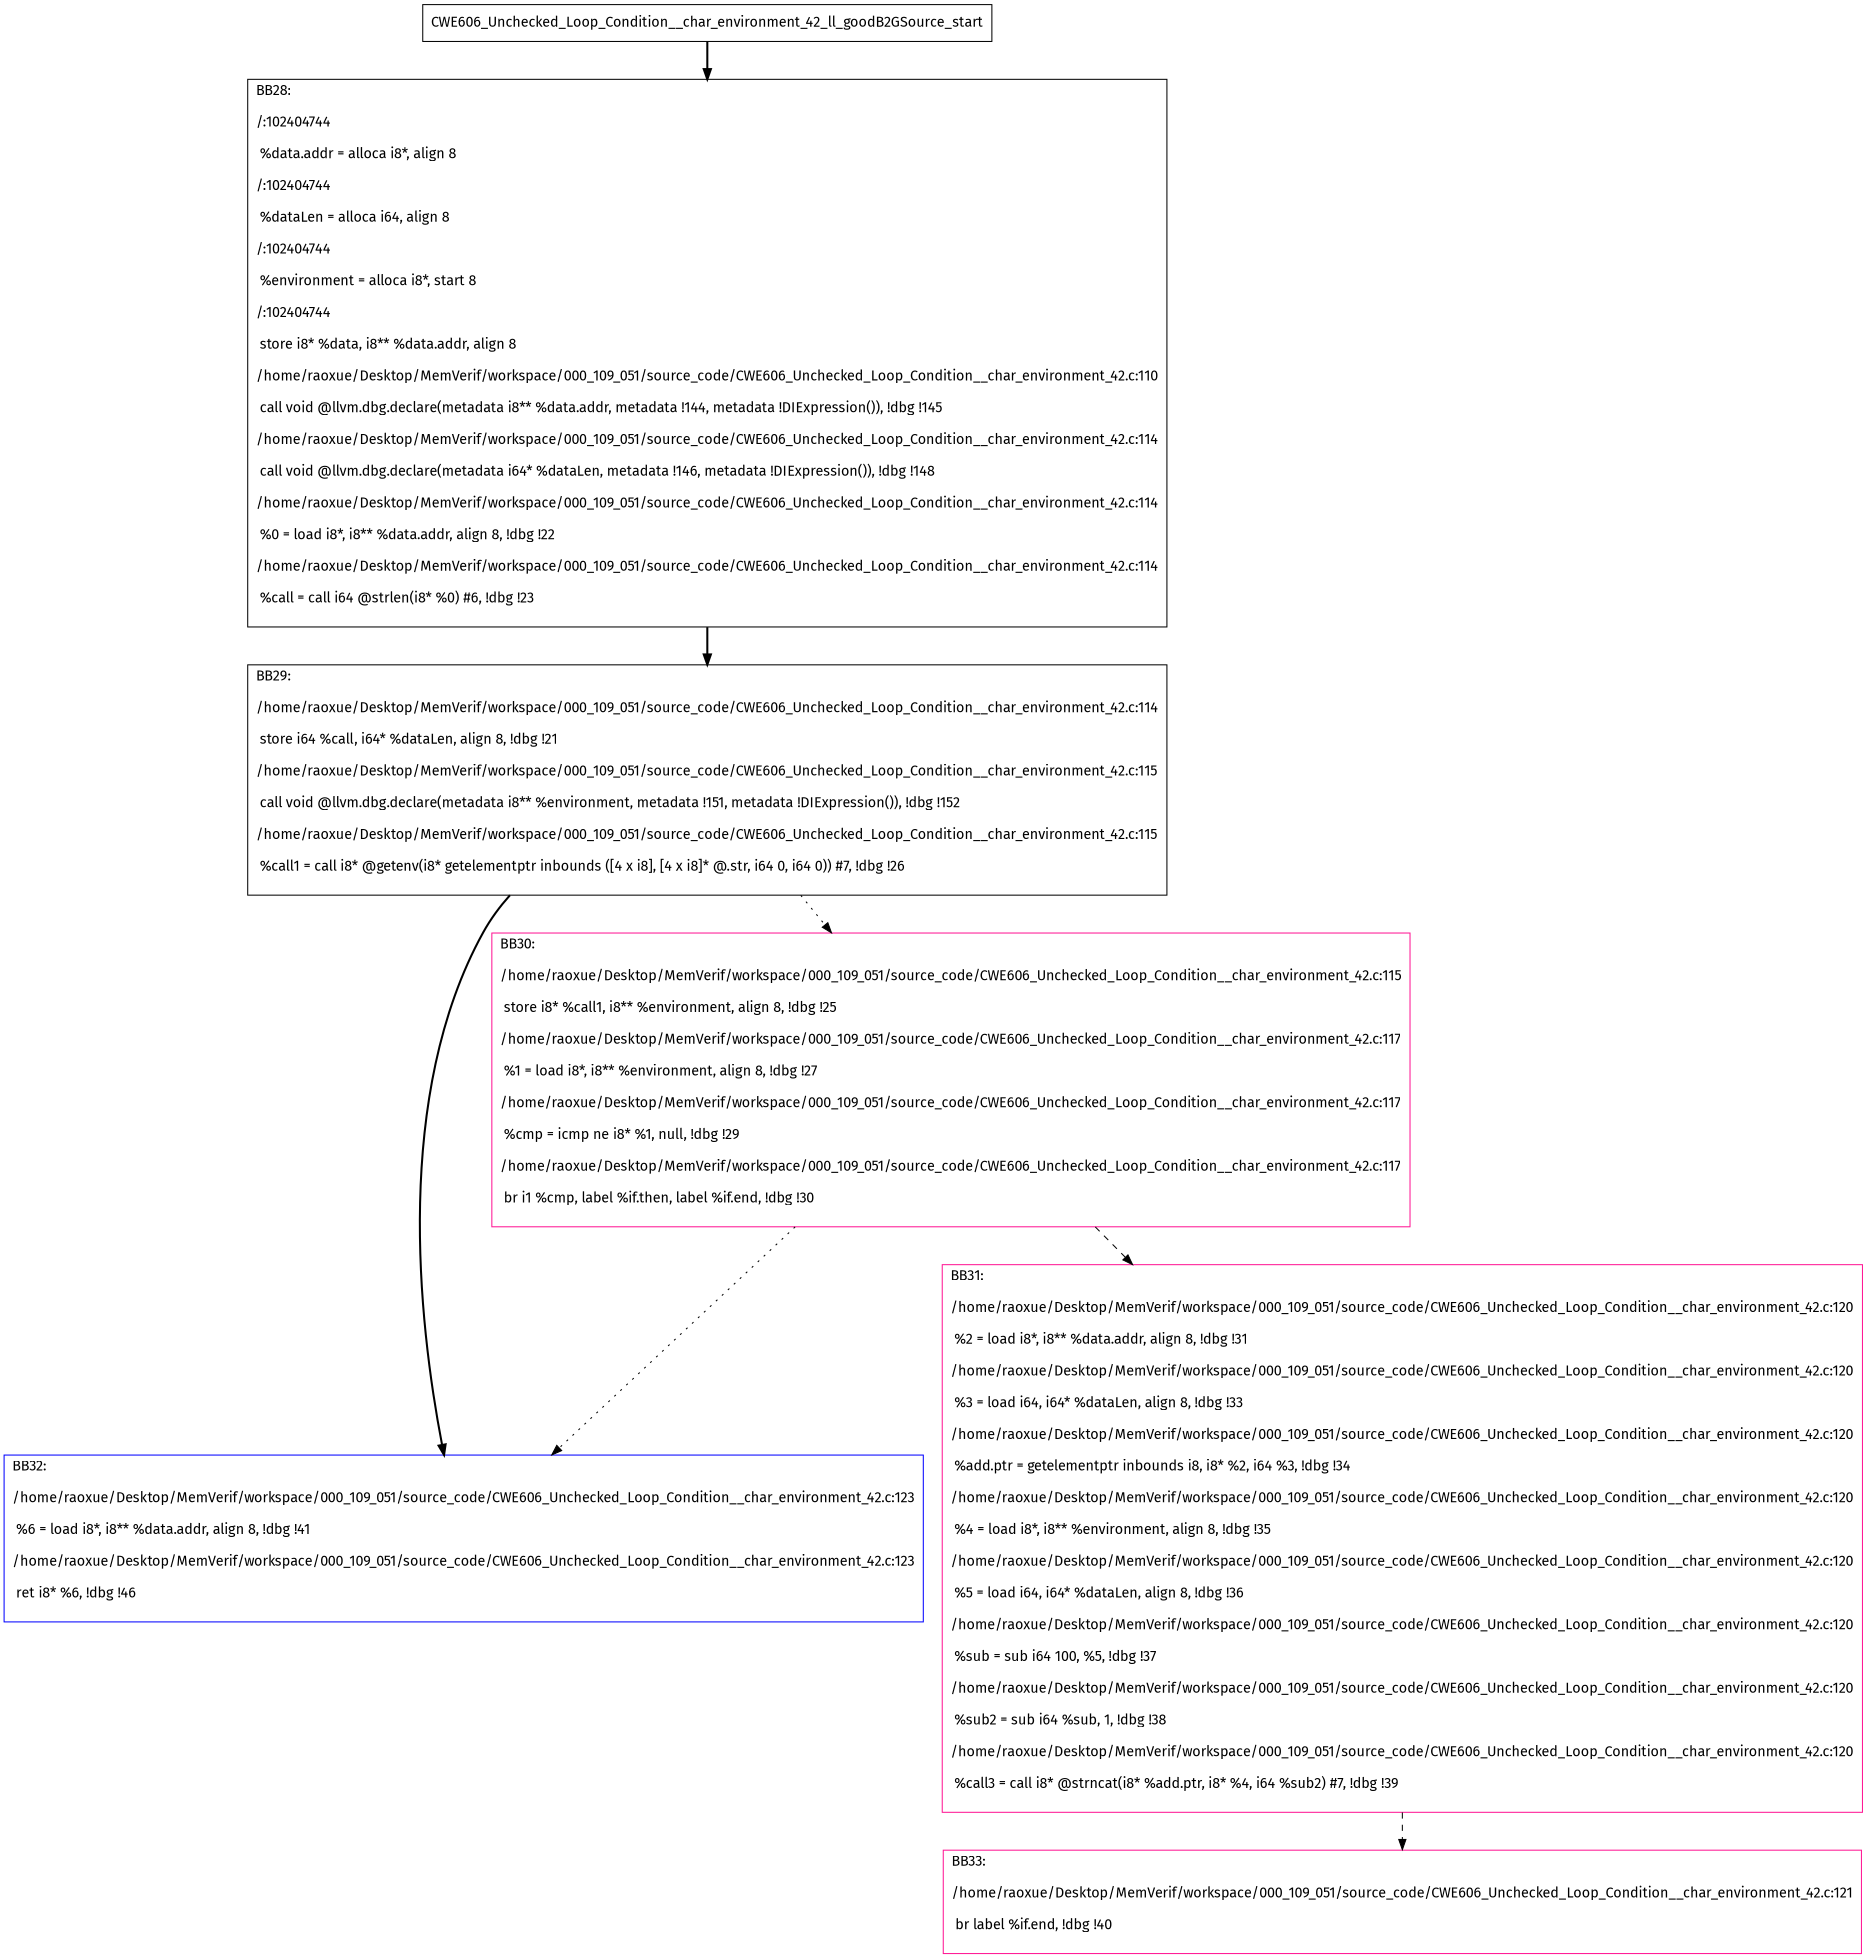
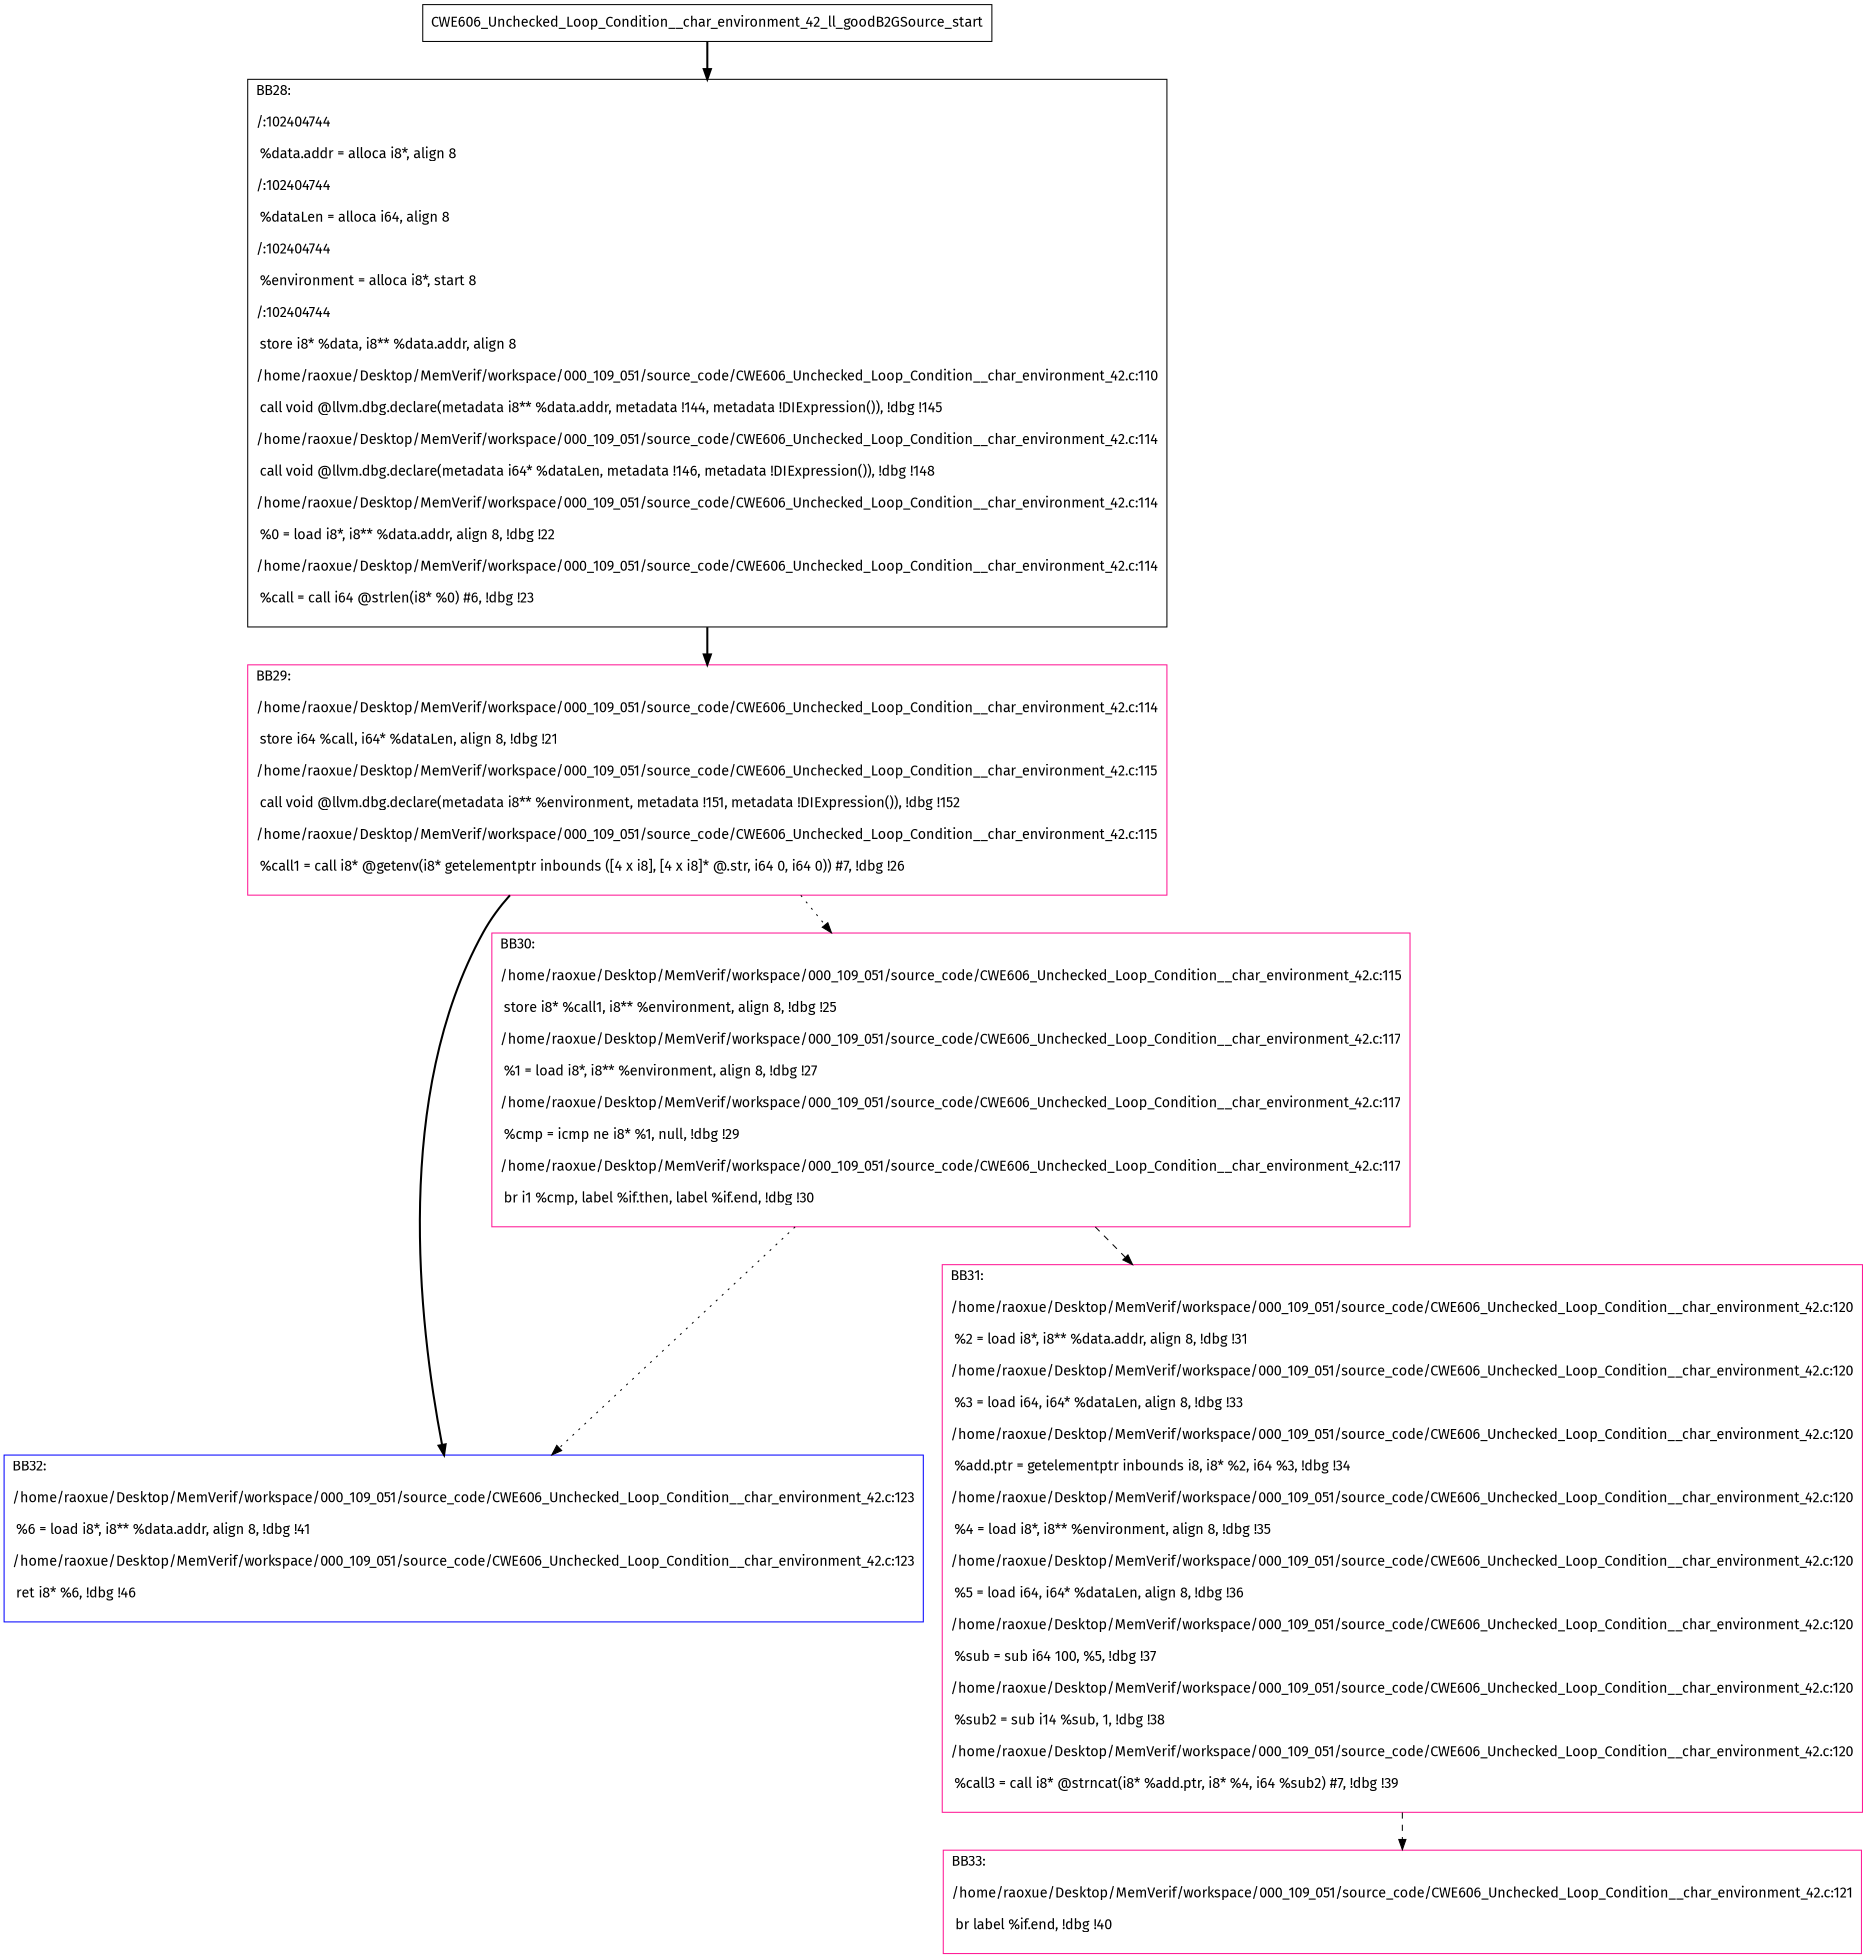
(707, 780) -> (707, 780)
(1058, 1720) -> (1058, 1720)
